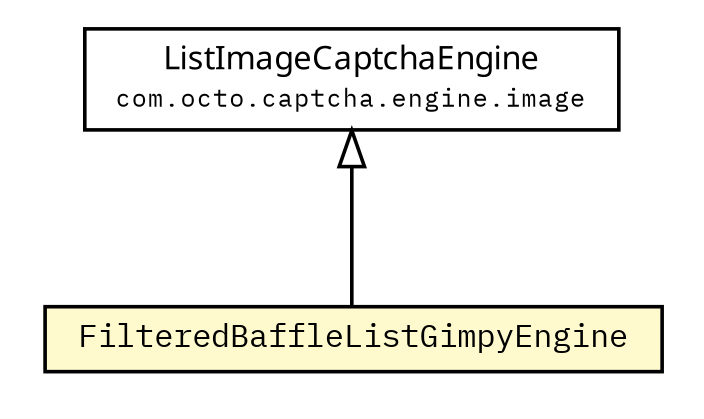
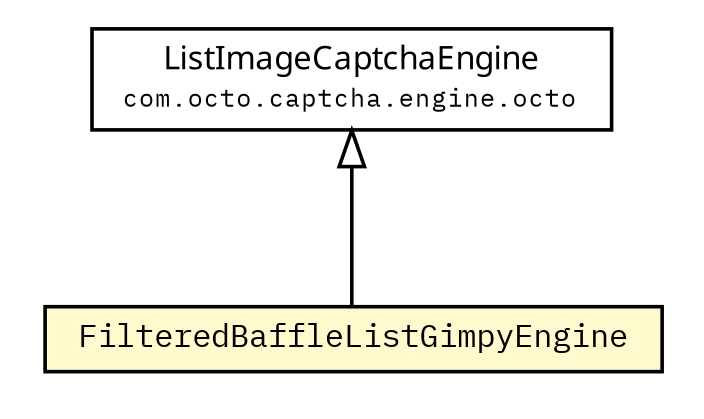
(352, 99) -> (352, 99)
